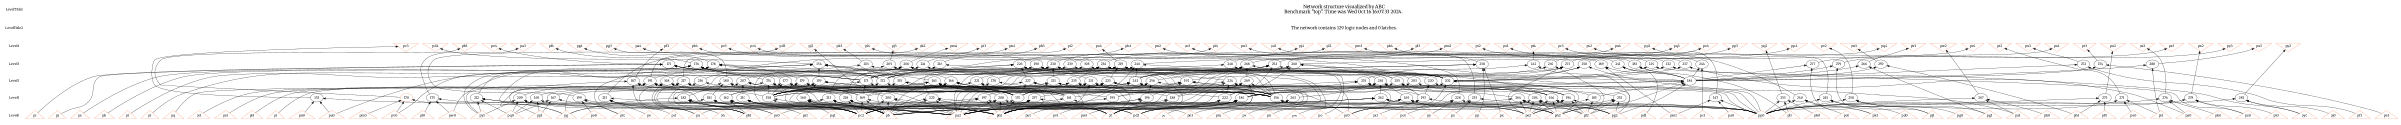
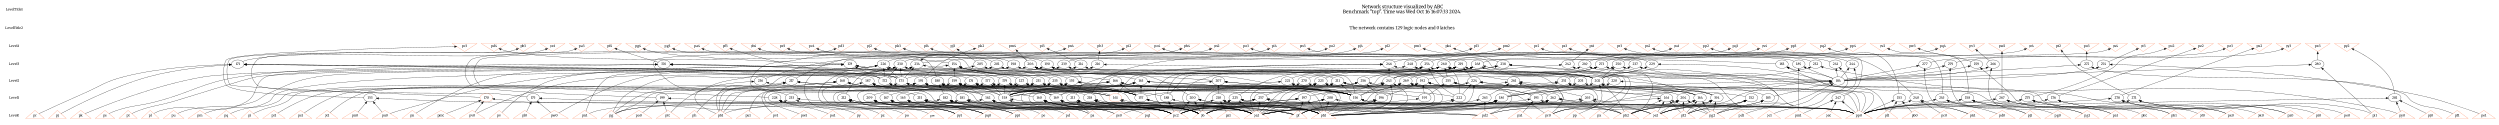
(621, 69) -> (833, 97)
(992, 72) -> (975, 53)
(1069, 98) -> (1115, 98)
